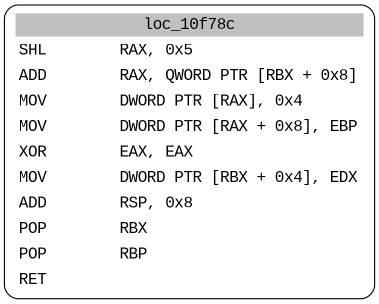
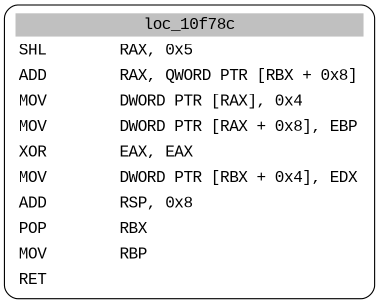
(83, 254) -> (83, 254)
